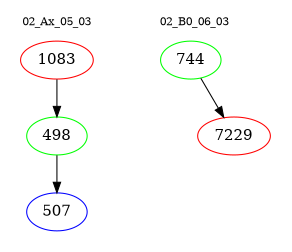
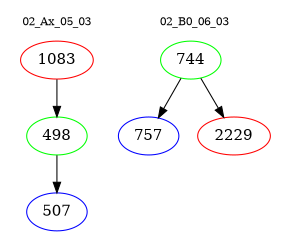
none -> (149, 136)
(234, 136) -> (234, 136)
